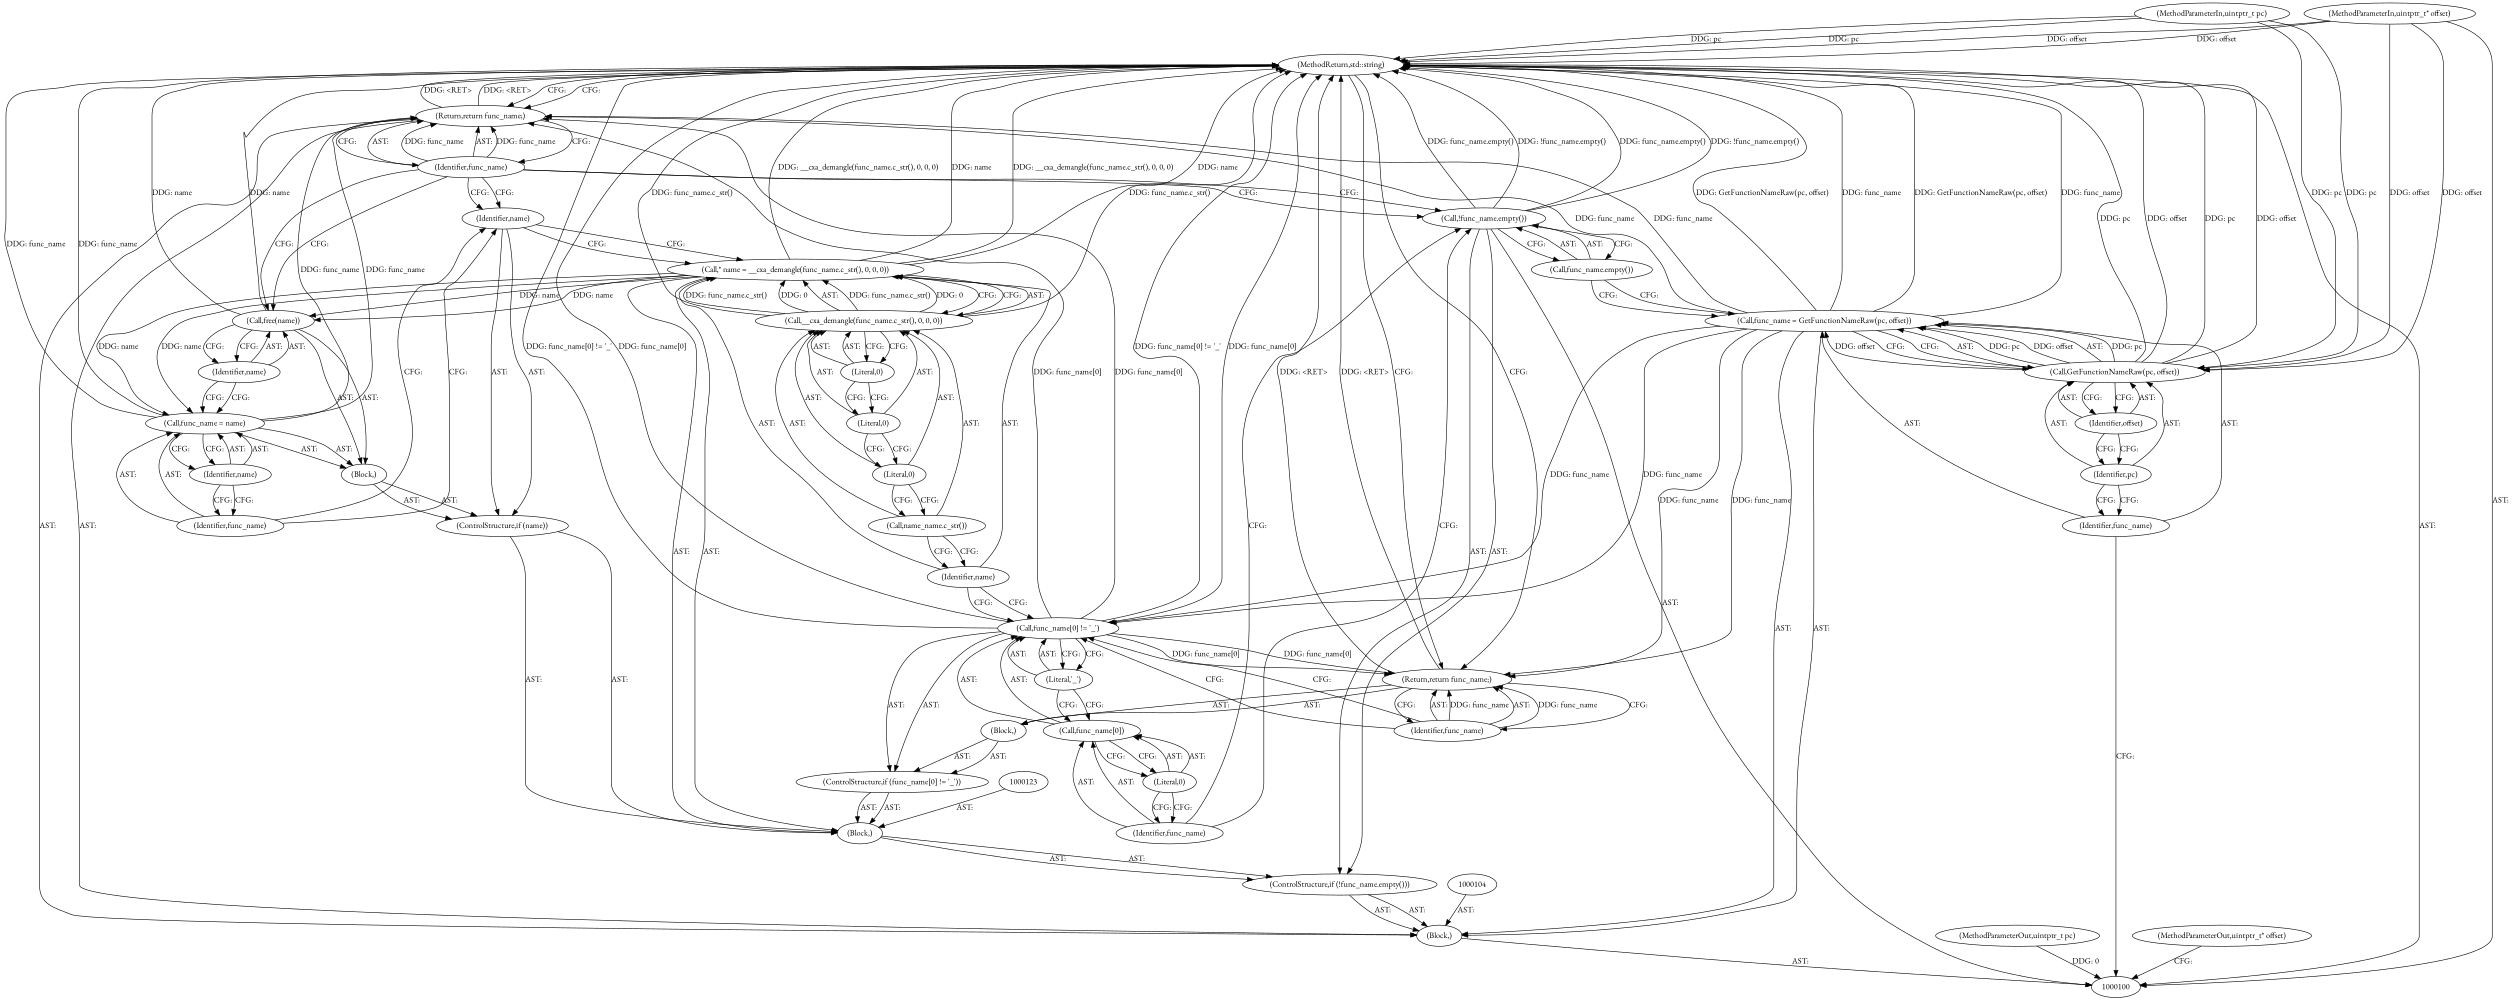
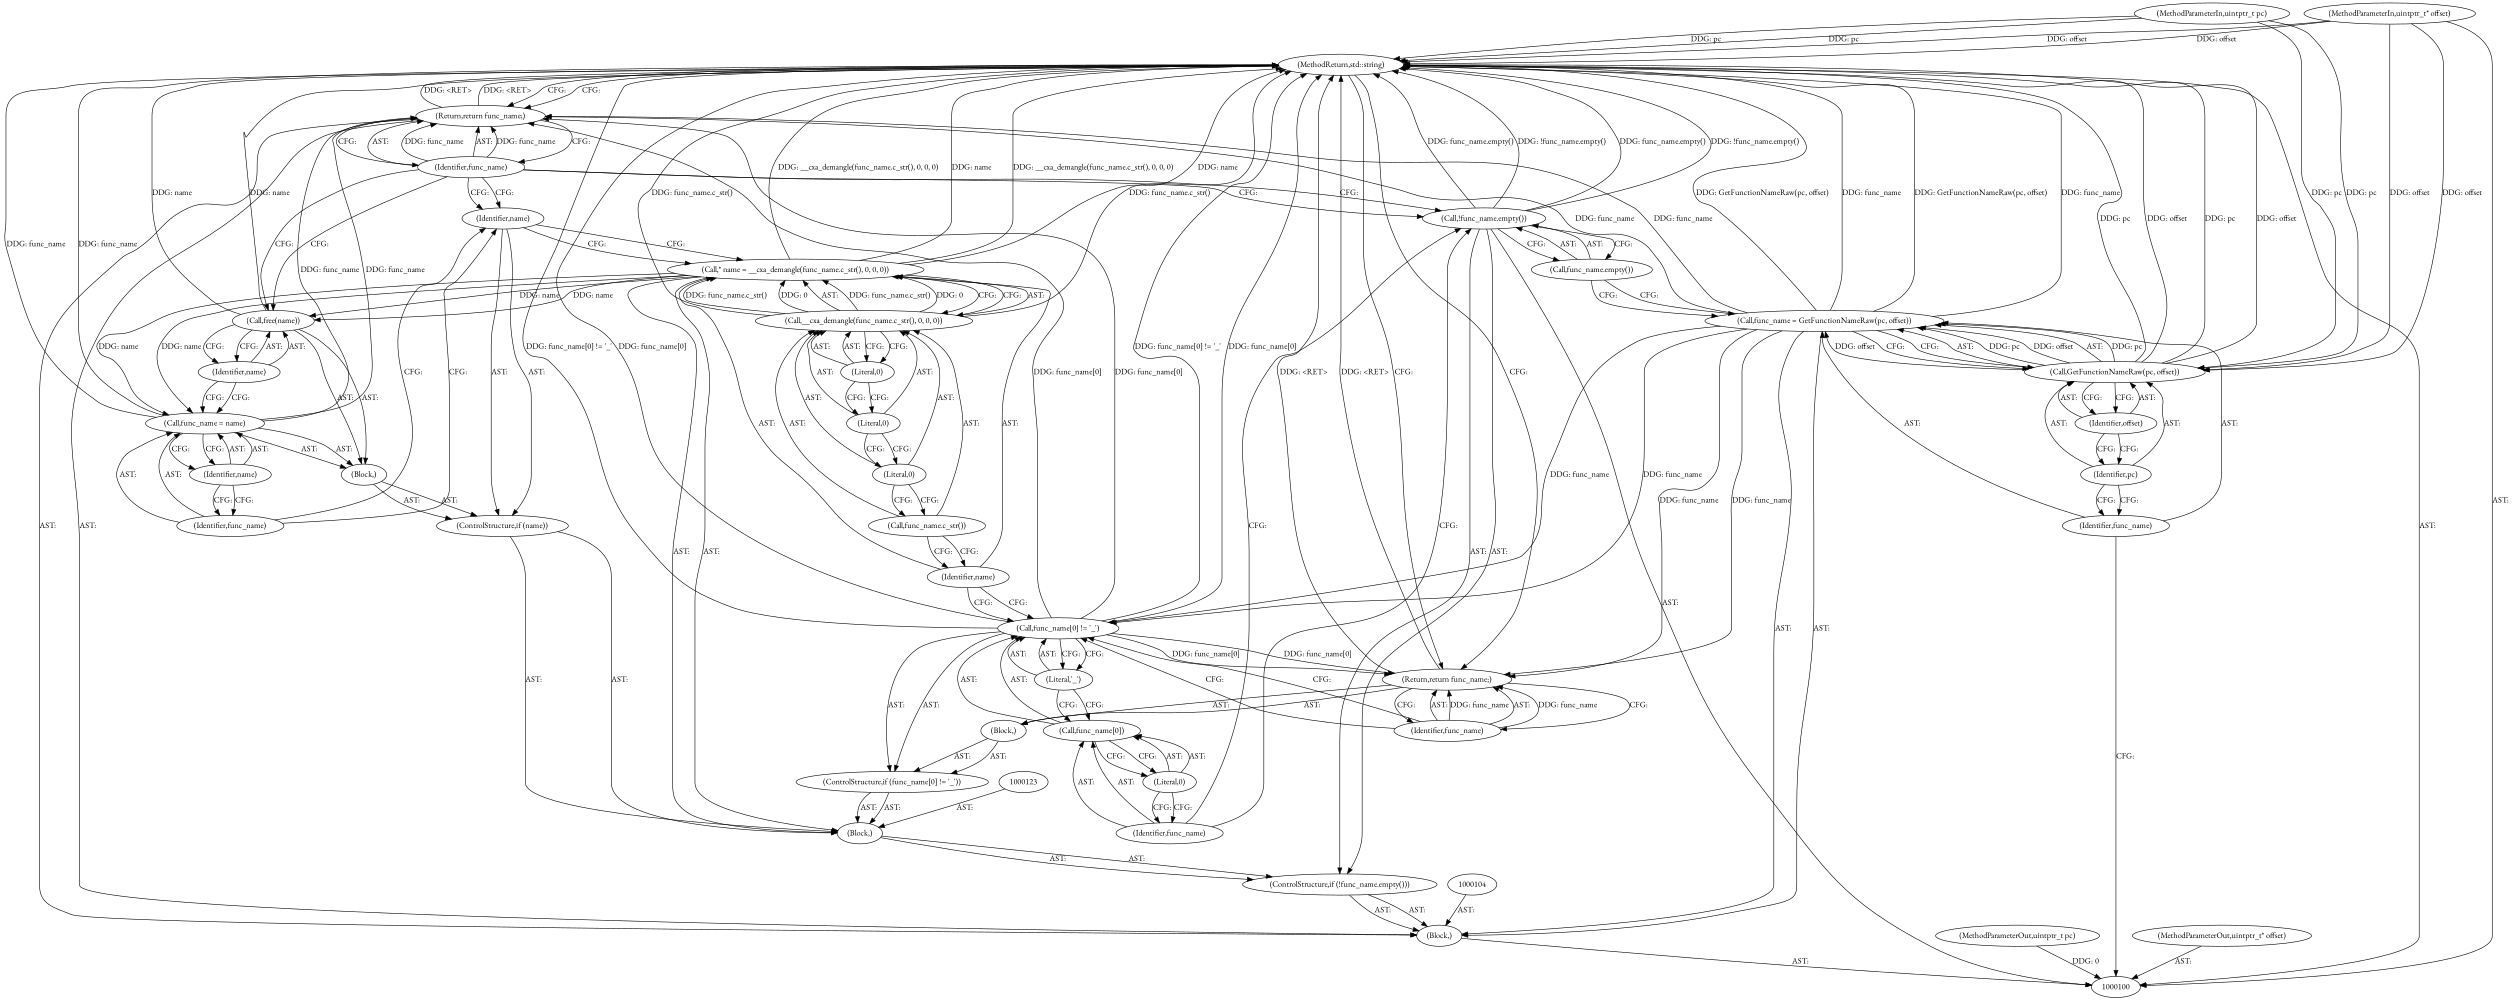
(927, 526) -> (927, 526)
(2184, 961) -> (2184, 961)
